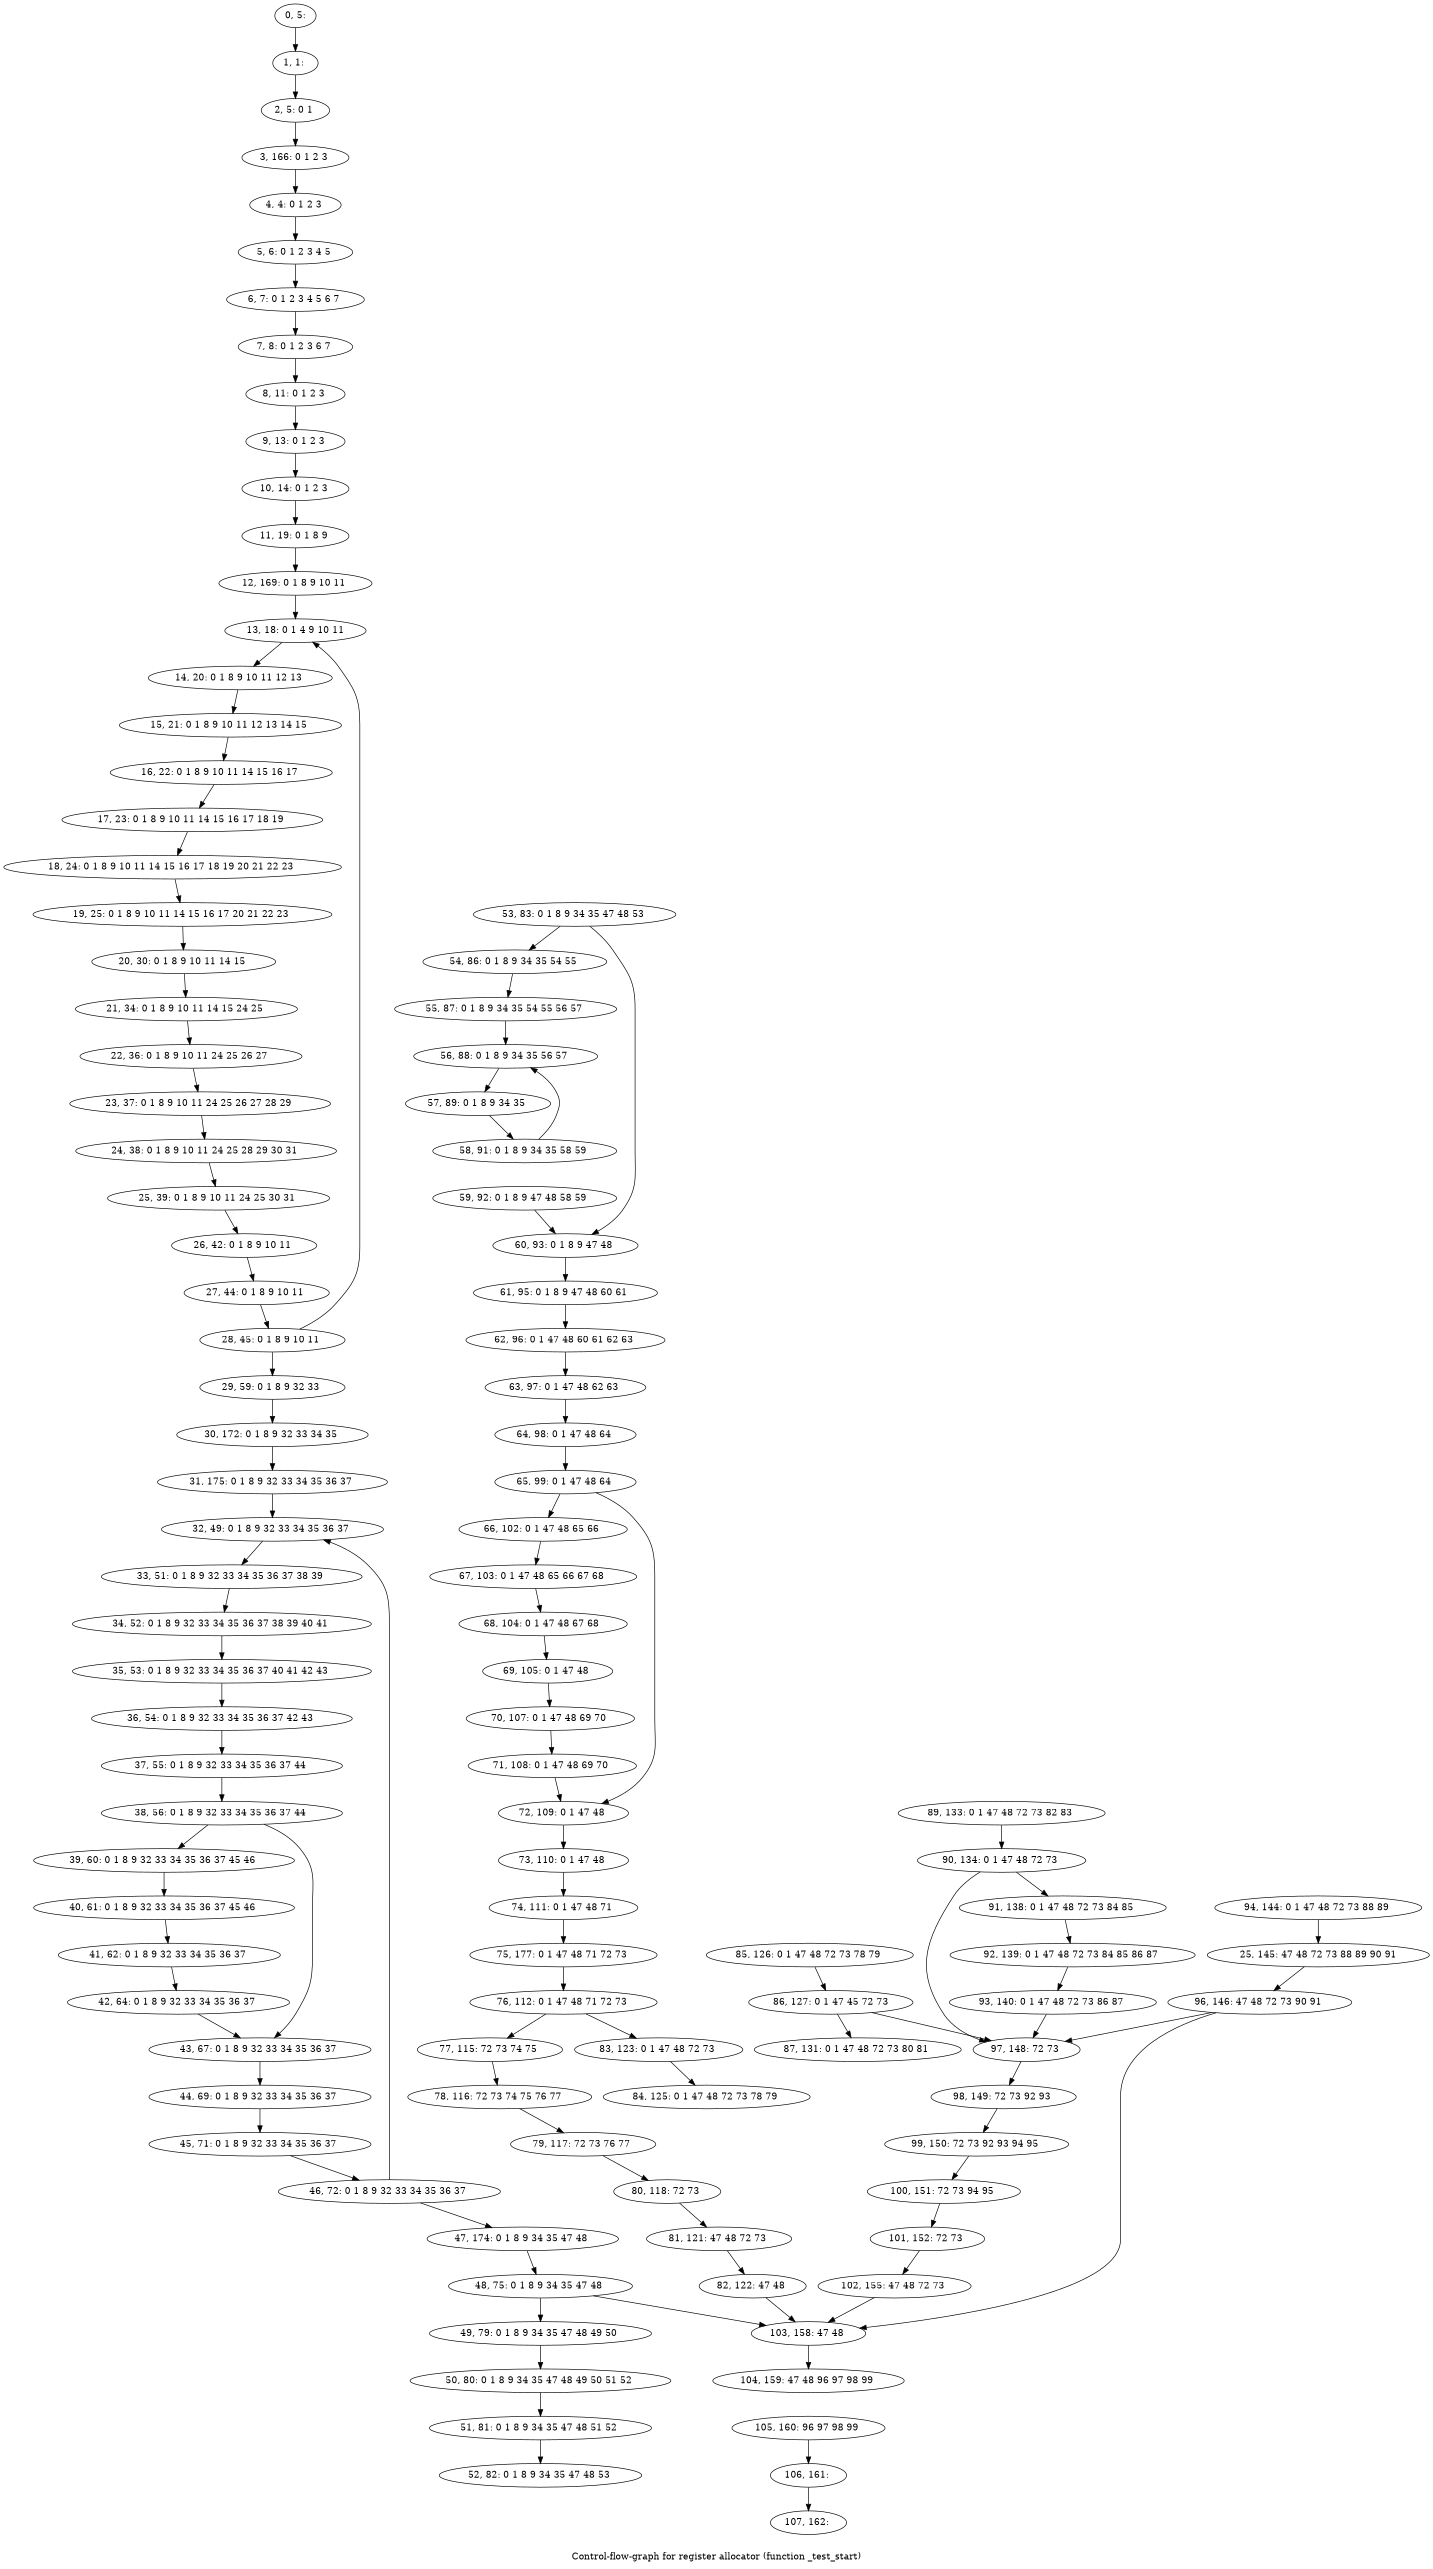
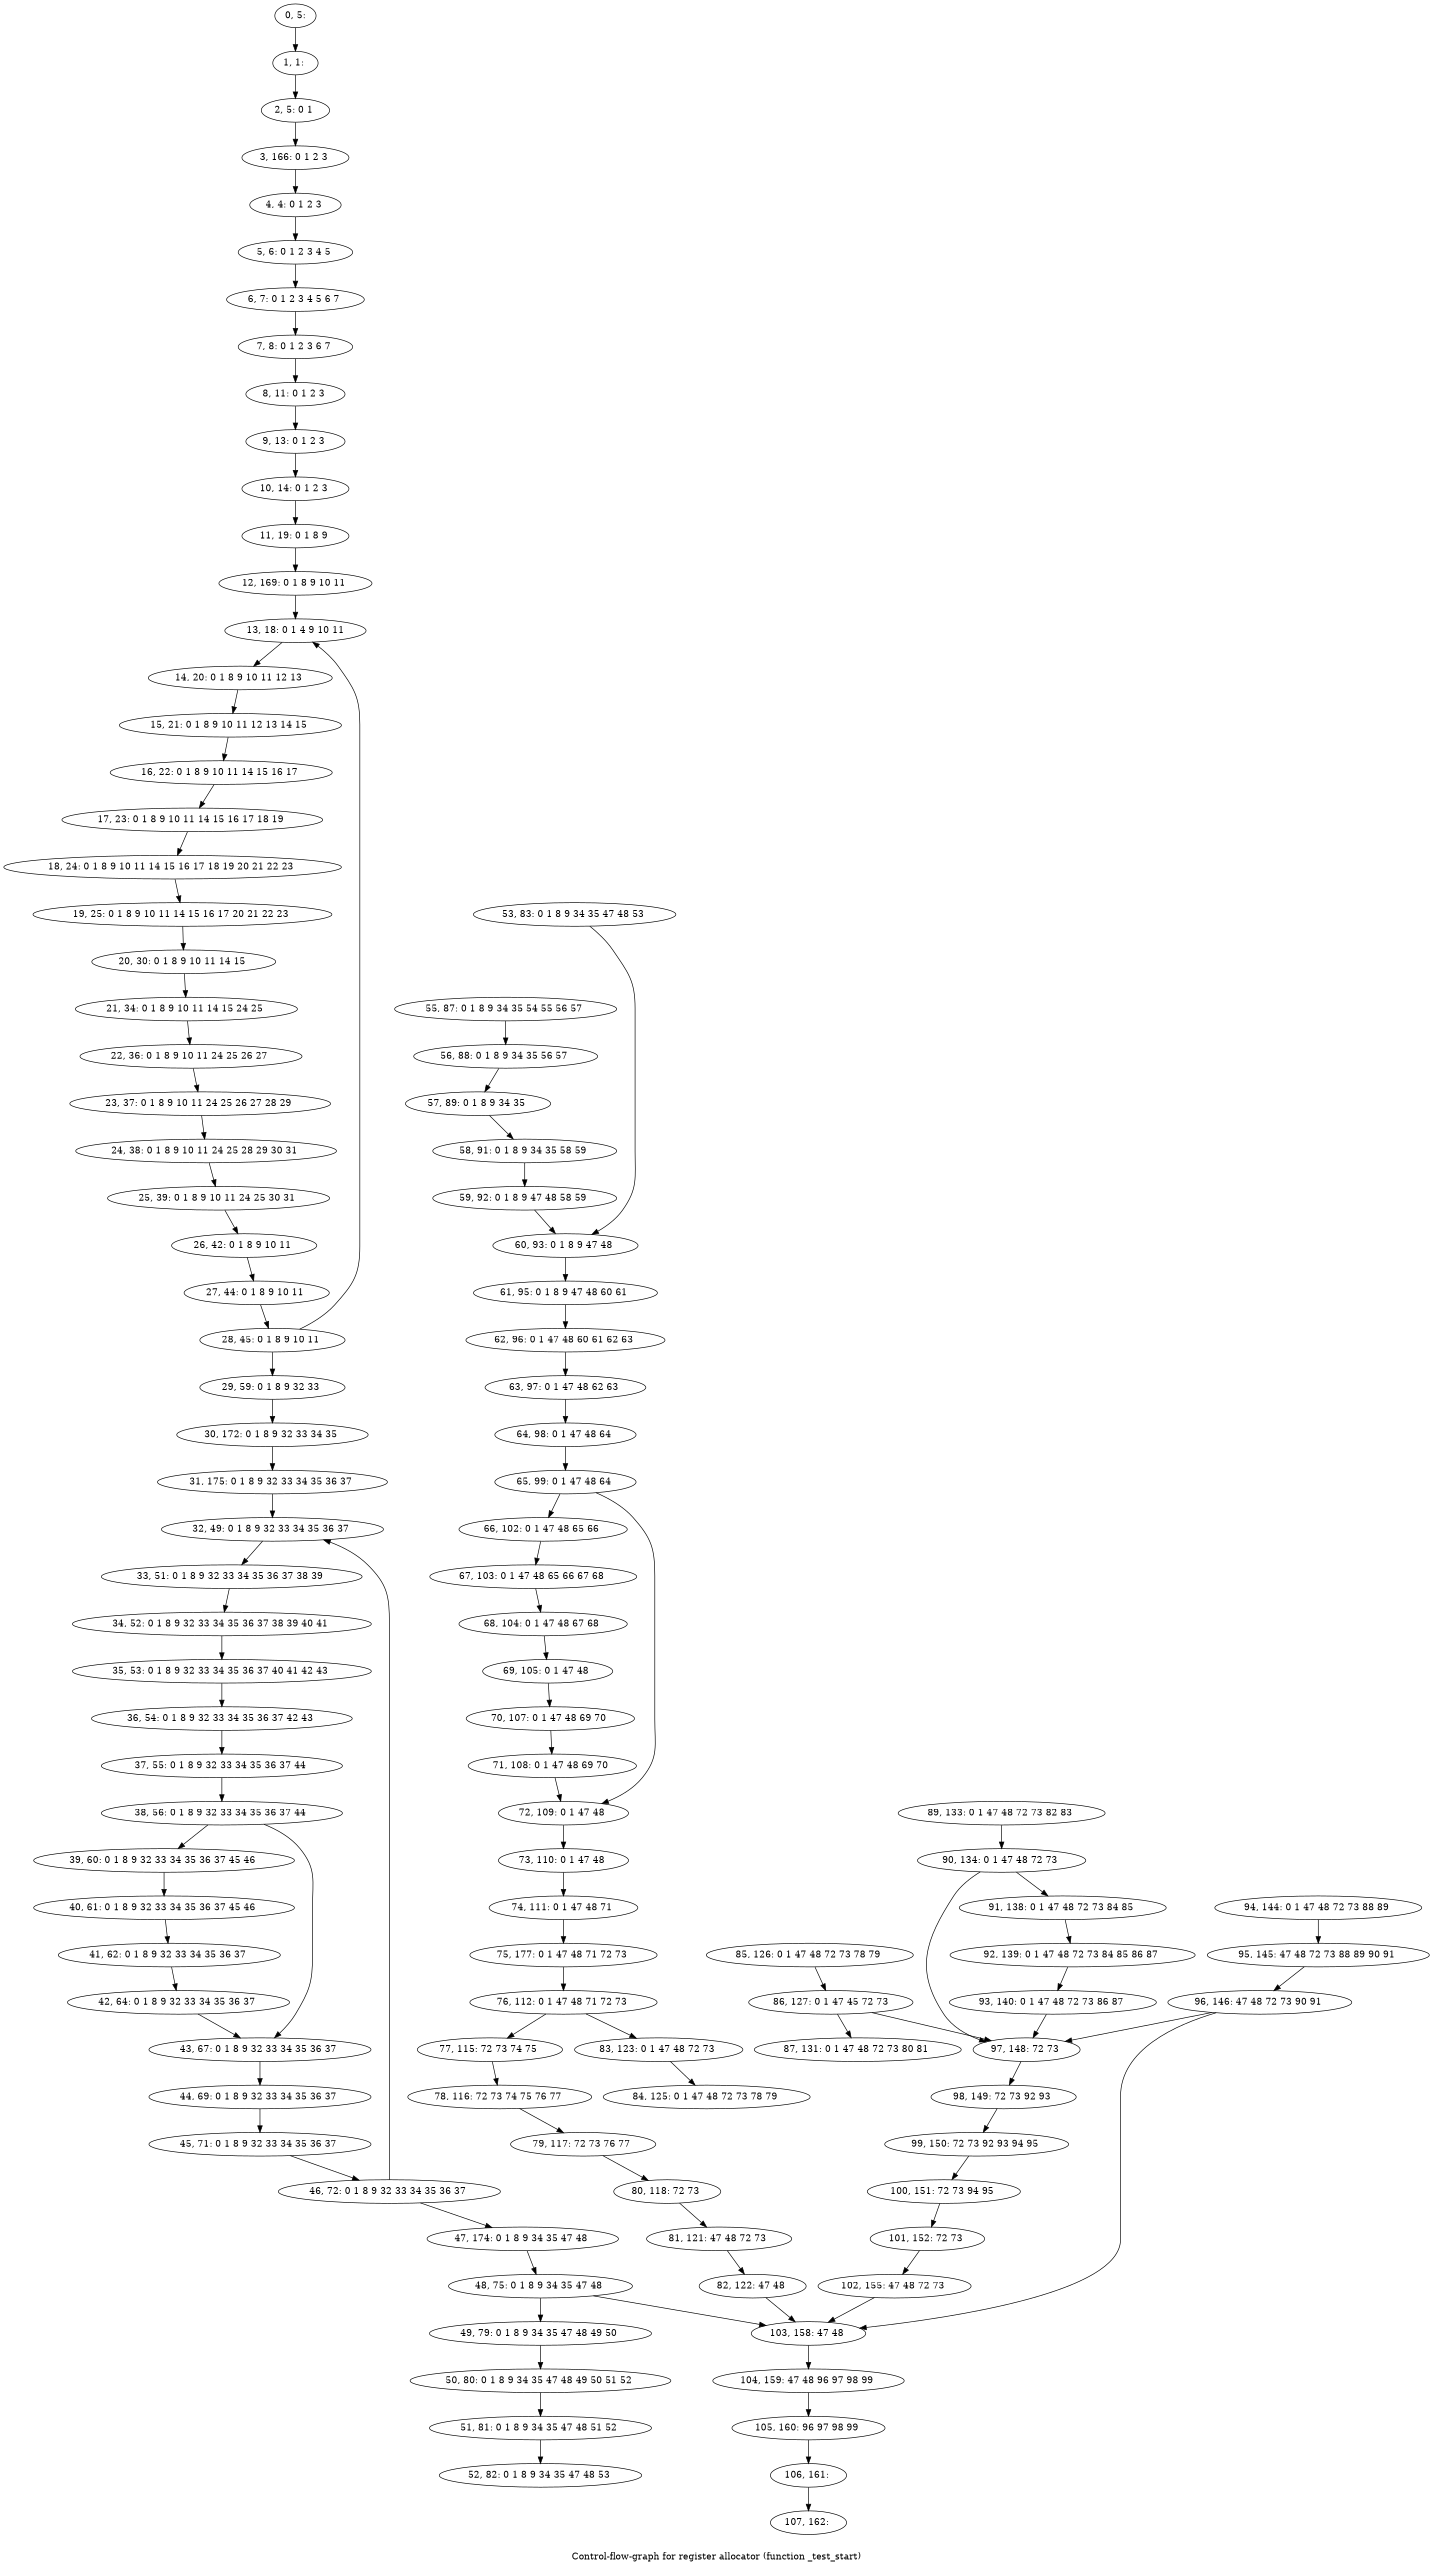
(515, 962) -> none
(559, 1104) -> (525, 1171)
(1318, 1955) -> (1318, 1955)
none -> (809, 2401)
